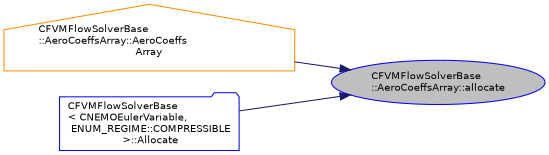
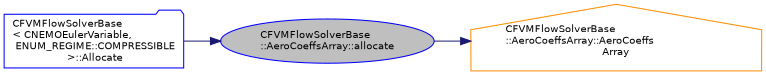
(317, 65) -> (447, 41)
